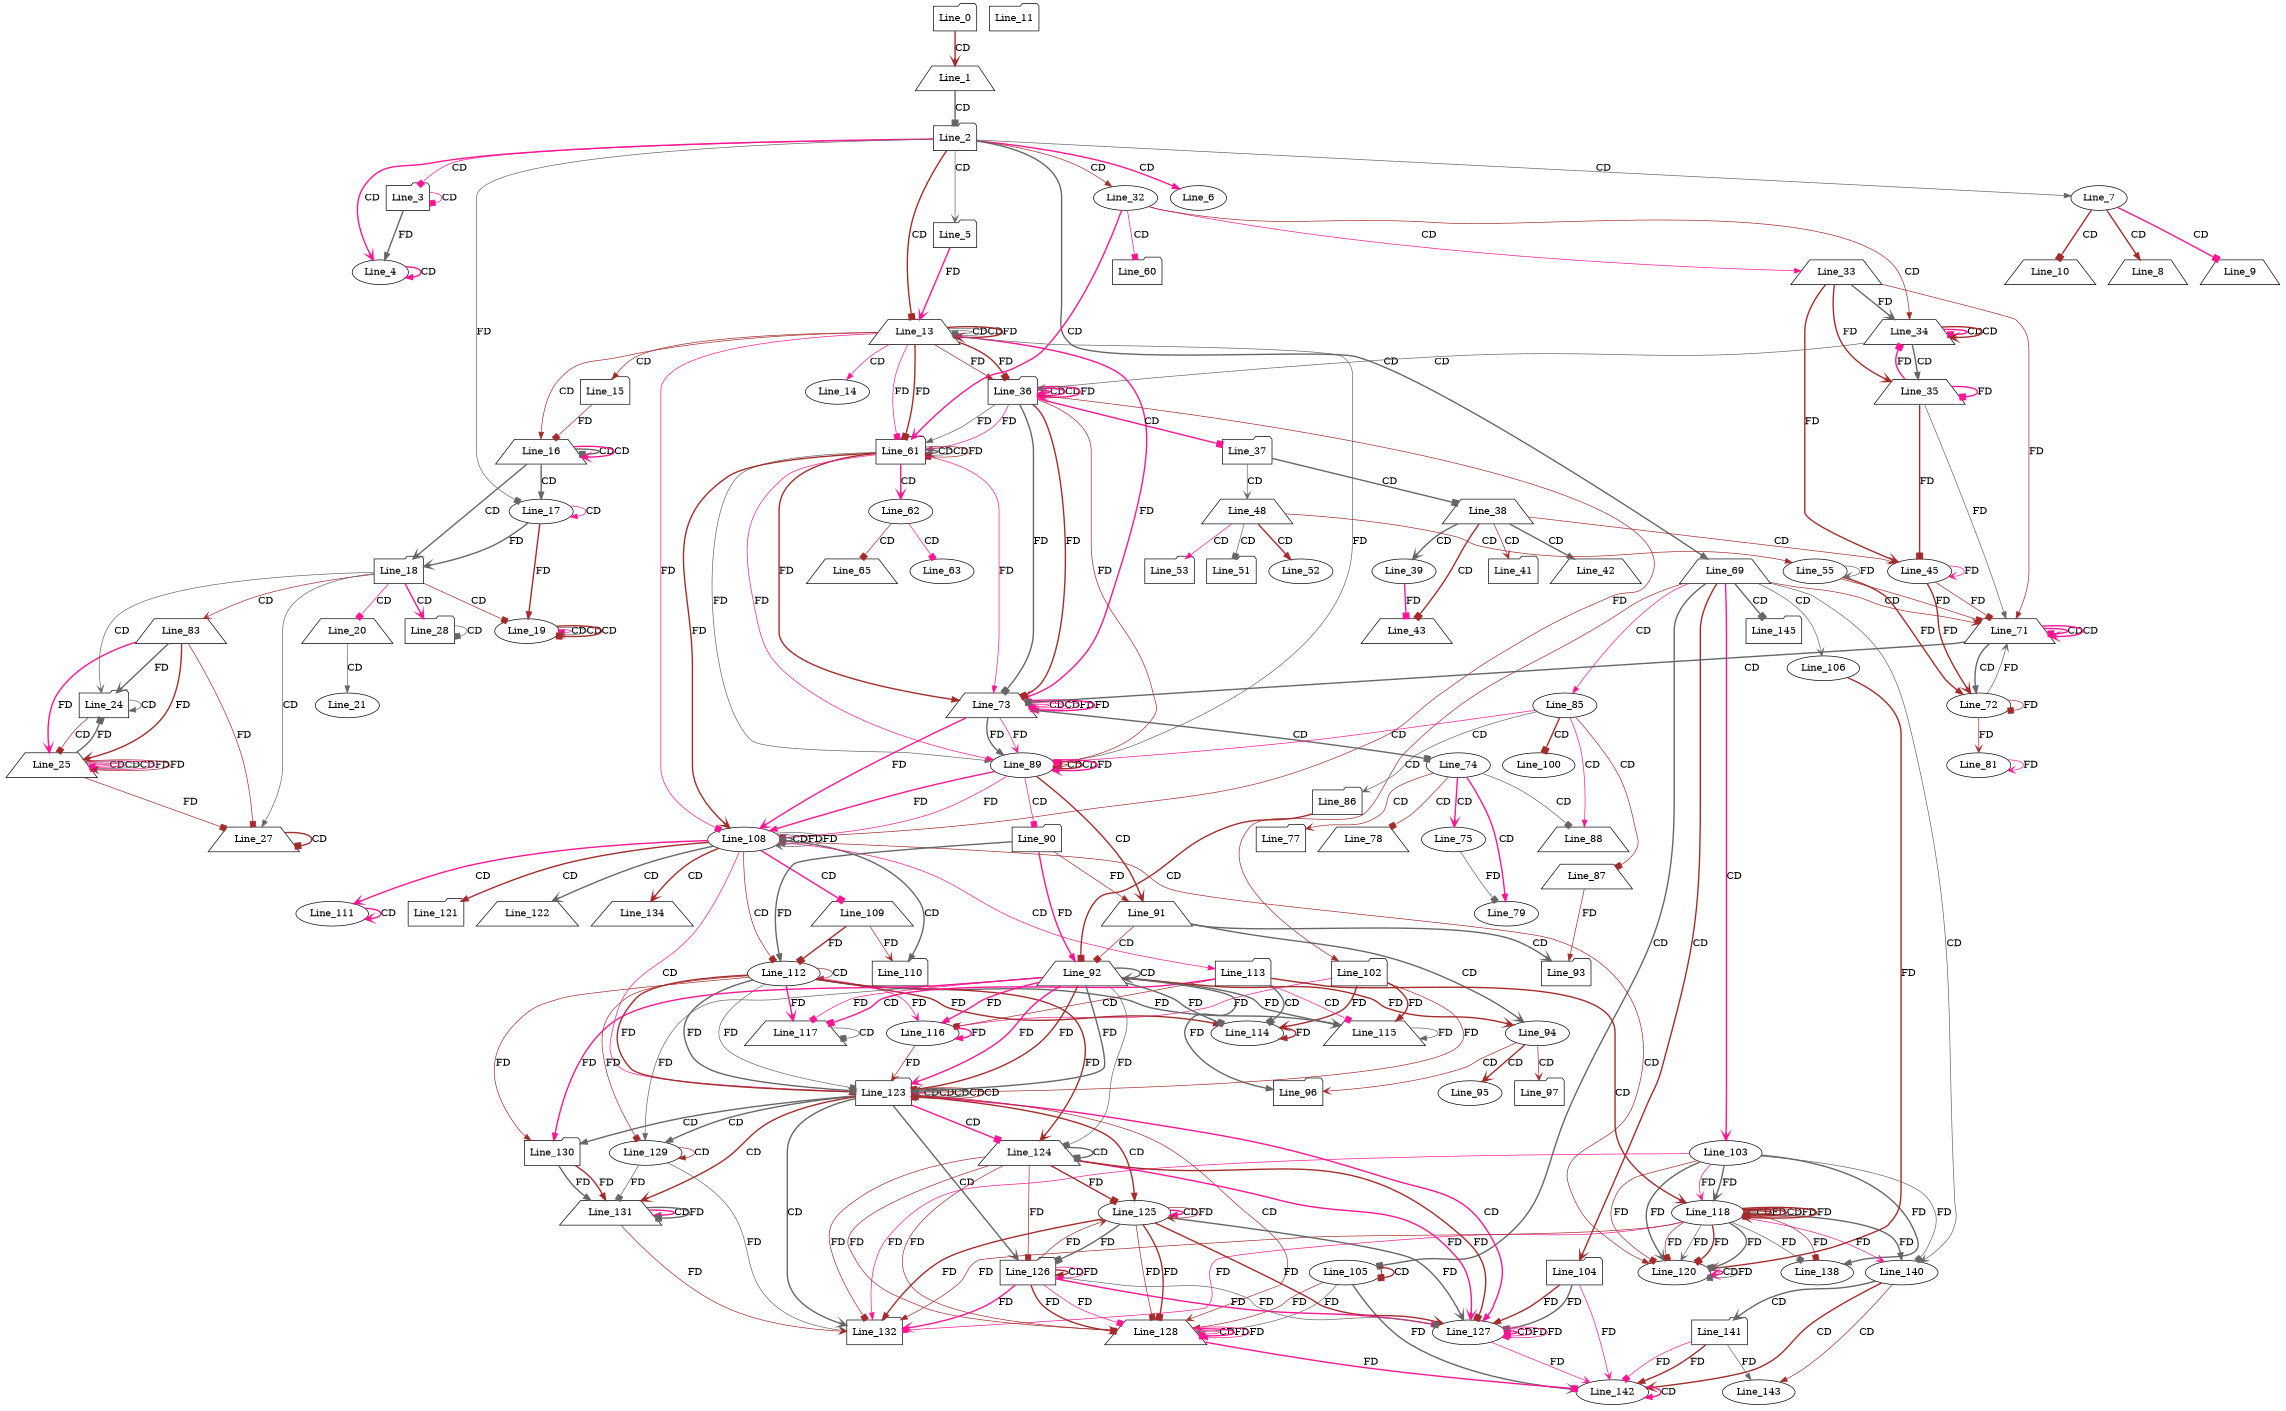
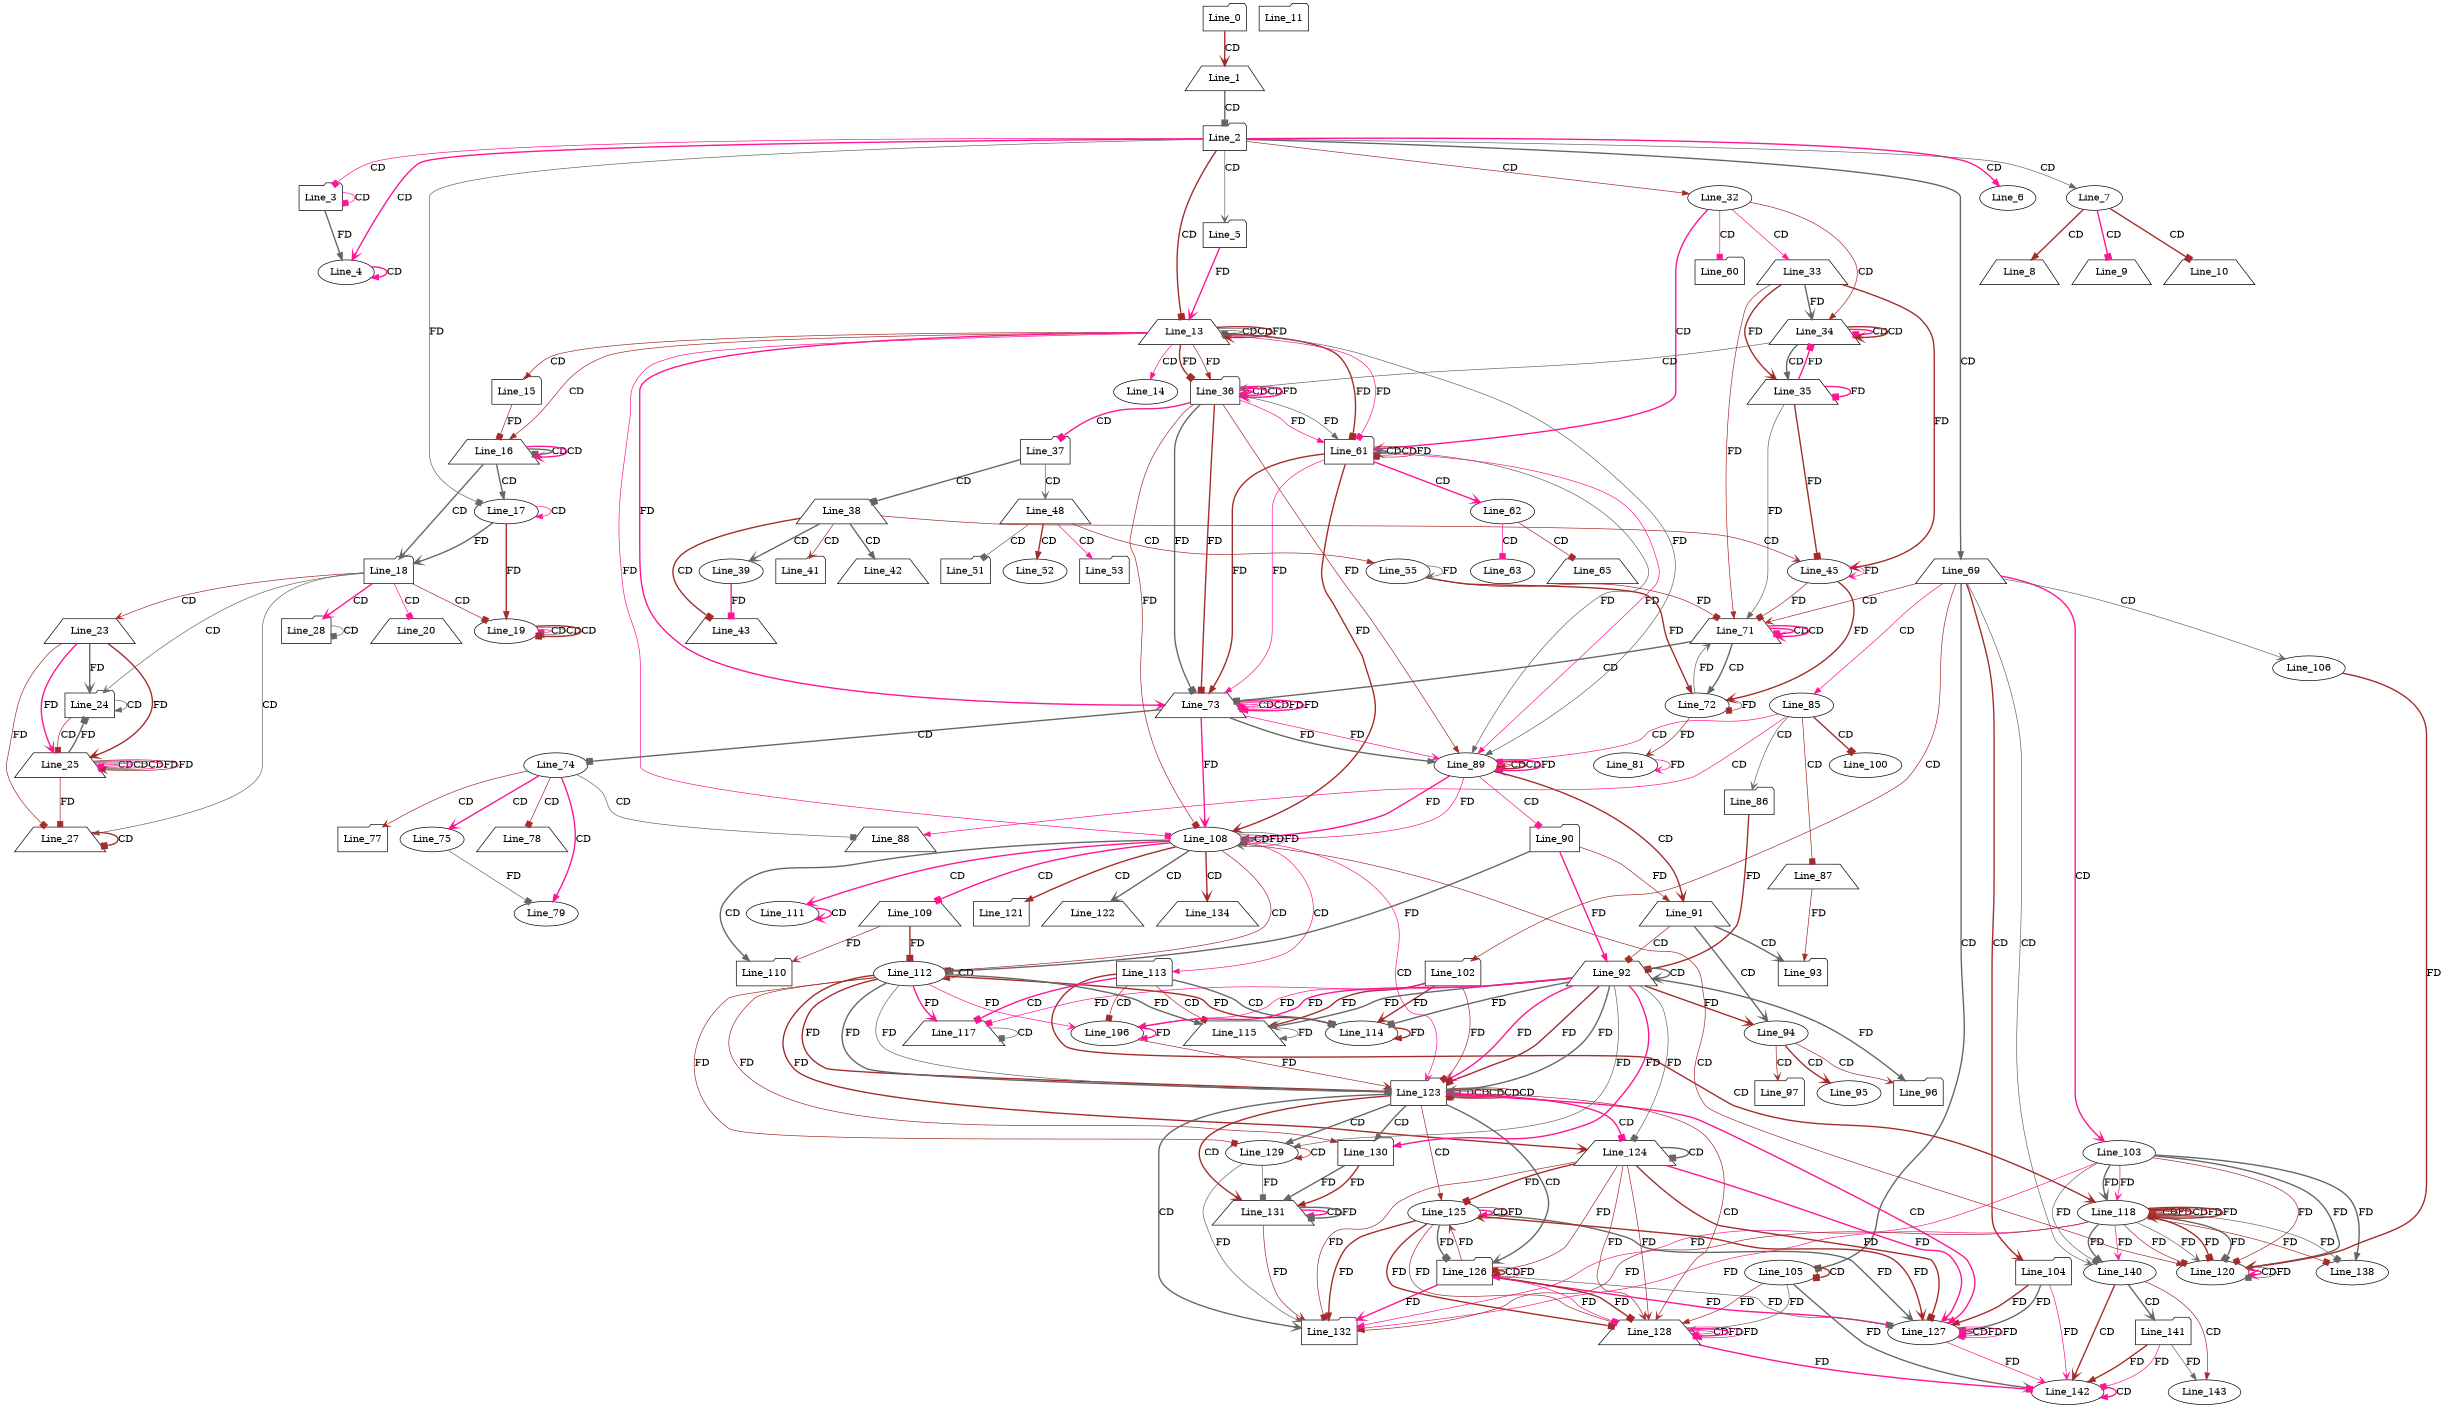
(181, 631) -> (90, 631)
(1774, 631) -> none
(347, 705) -> none
(1174, 877) -> (1753, 877)
(1308, 1001) -> (1177, 1004)
(923, 1033) -> (1107, 1033)
(1044, 1114) -> (1431, 1149)
